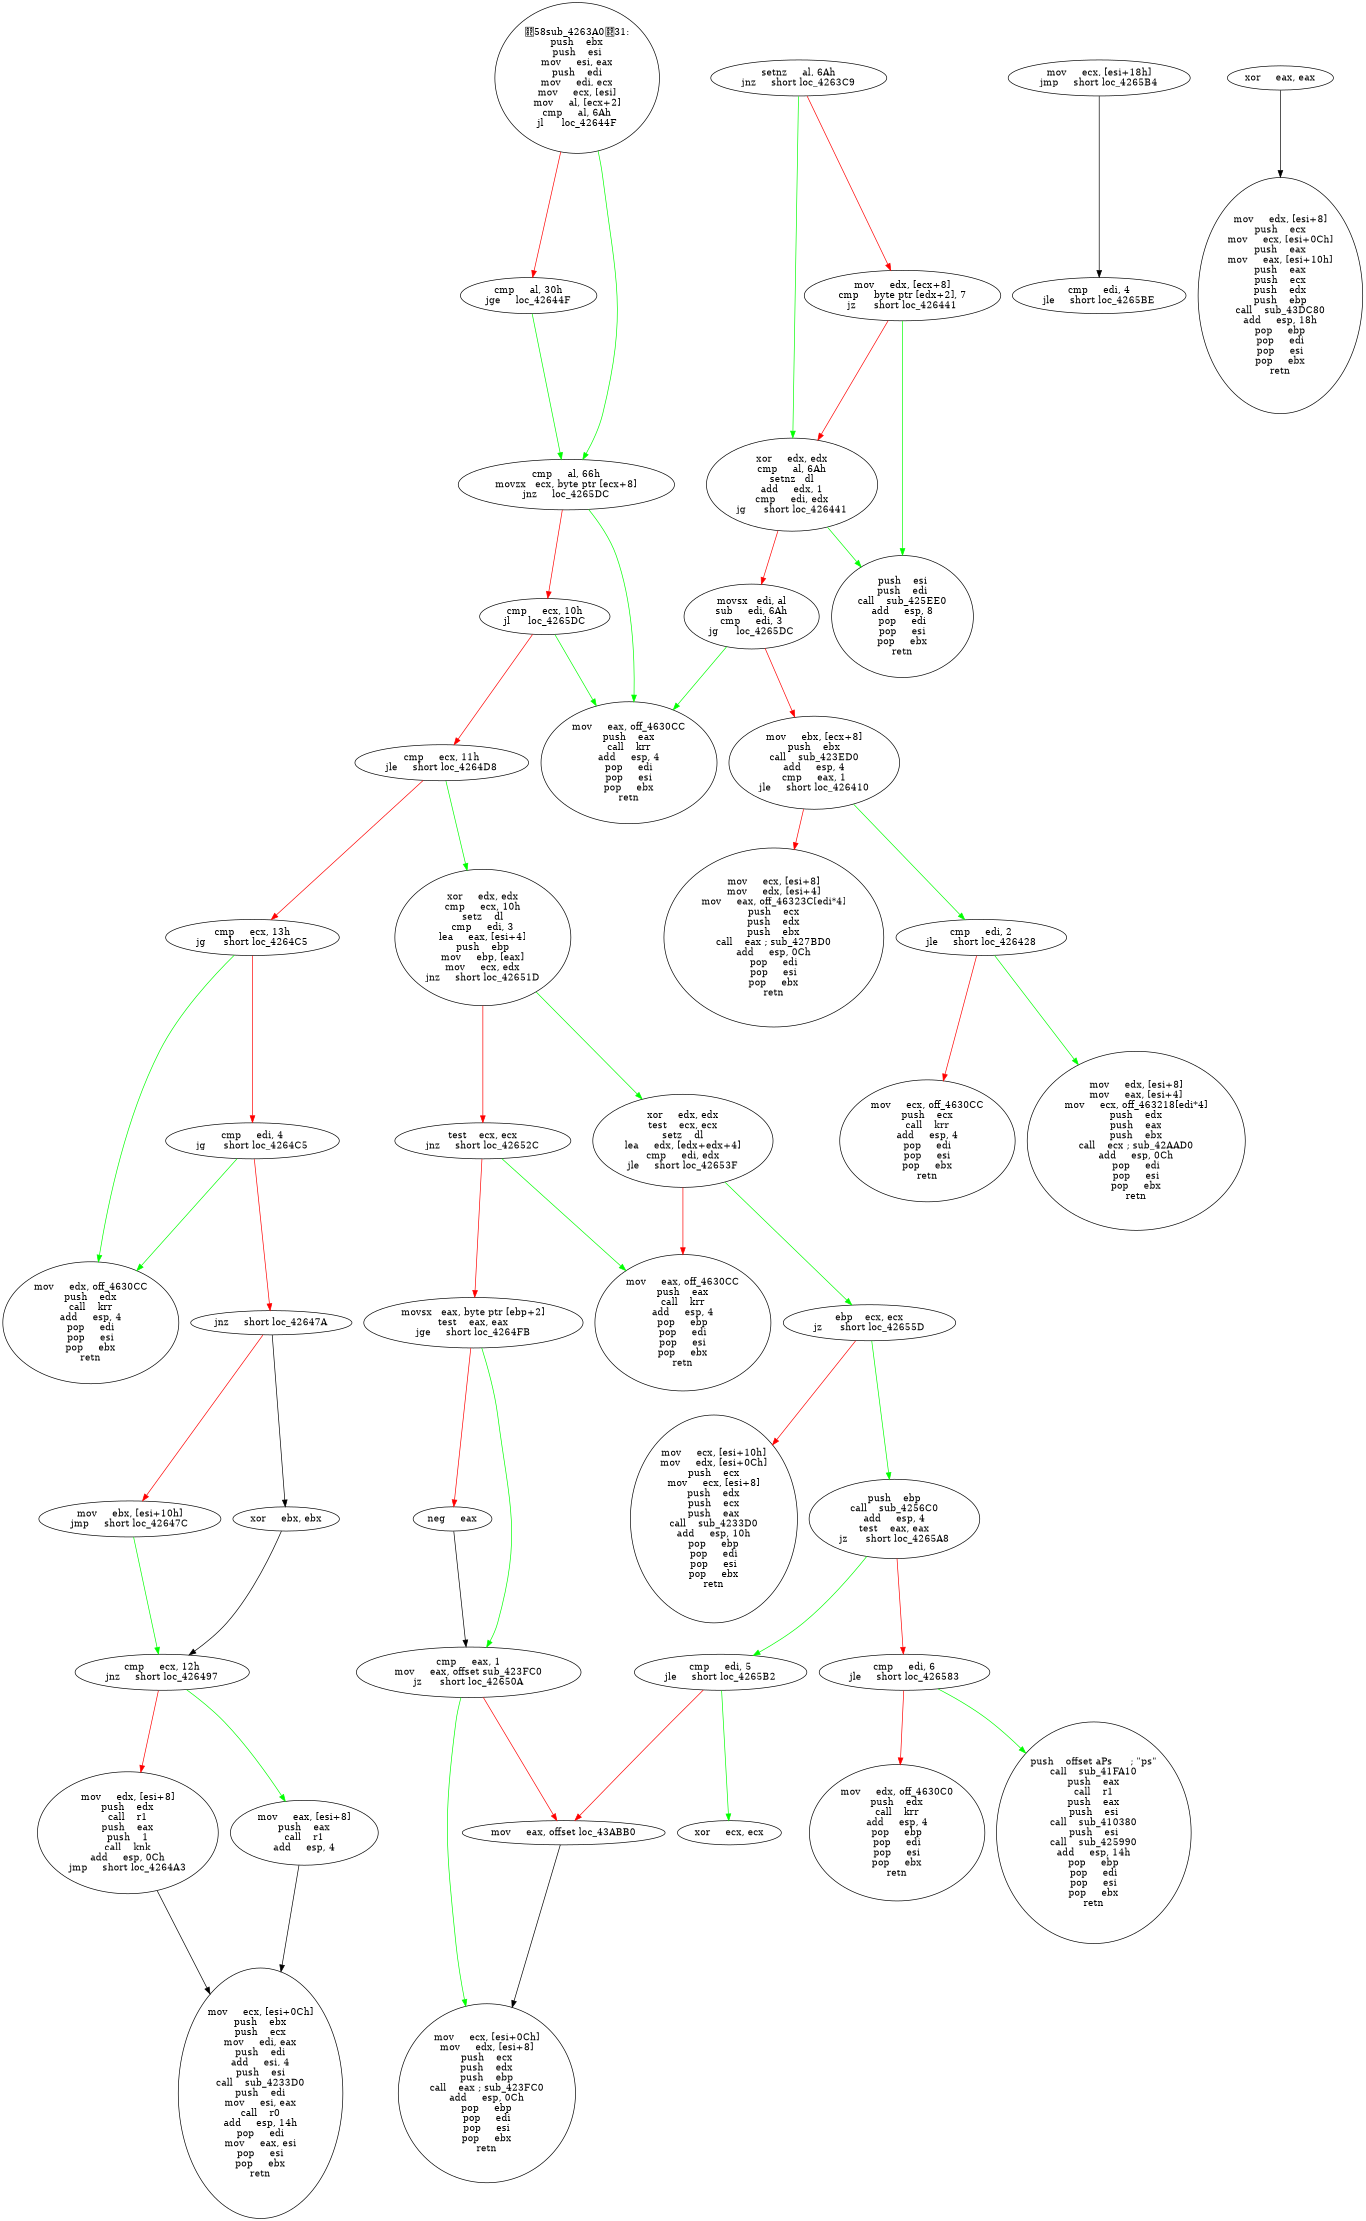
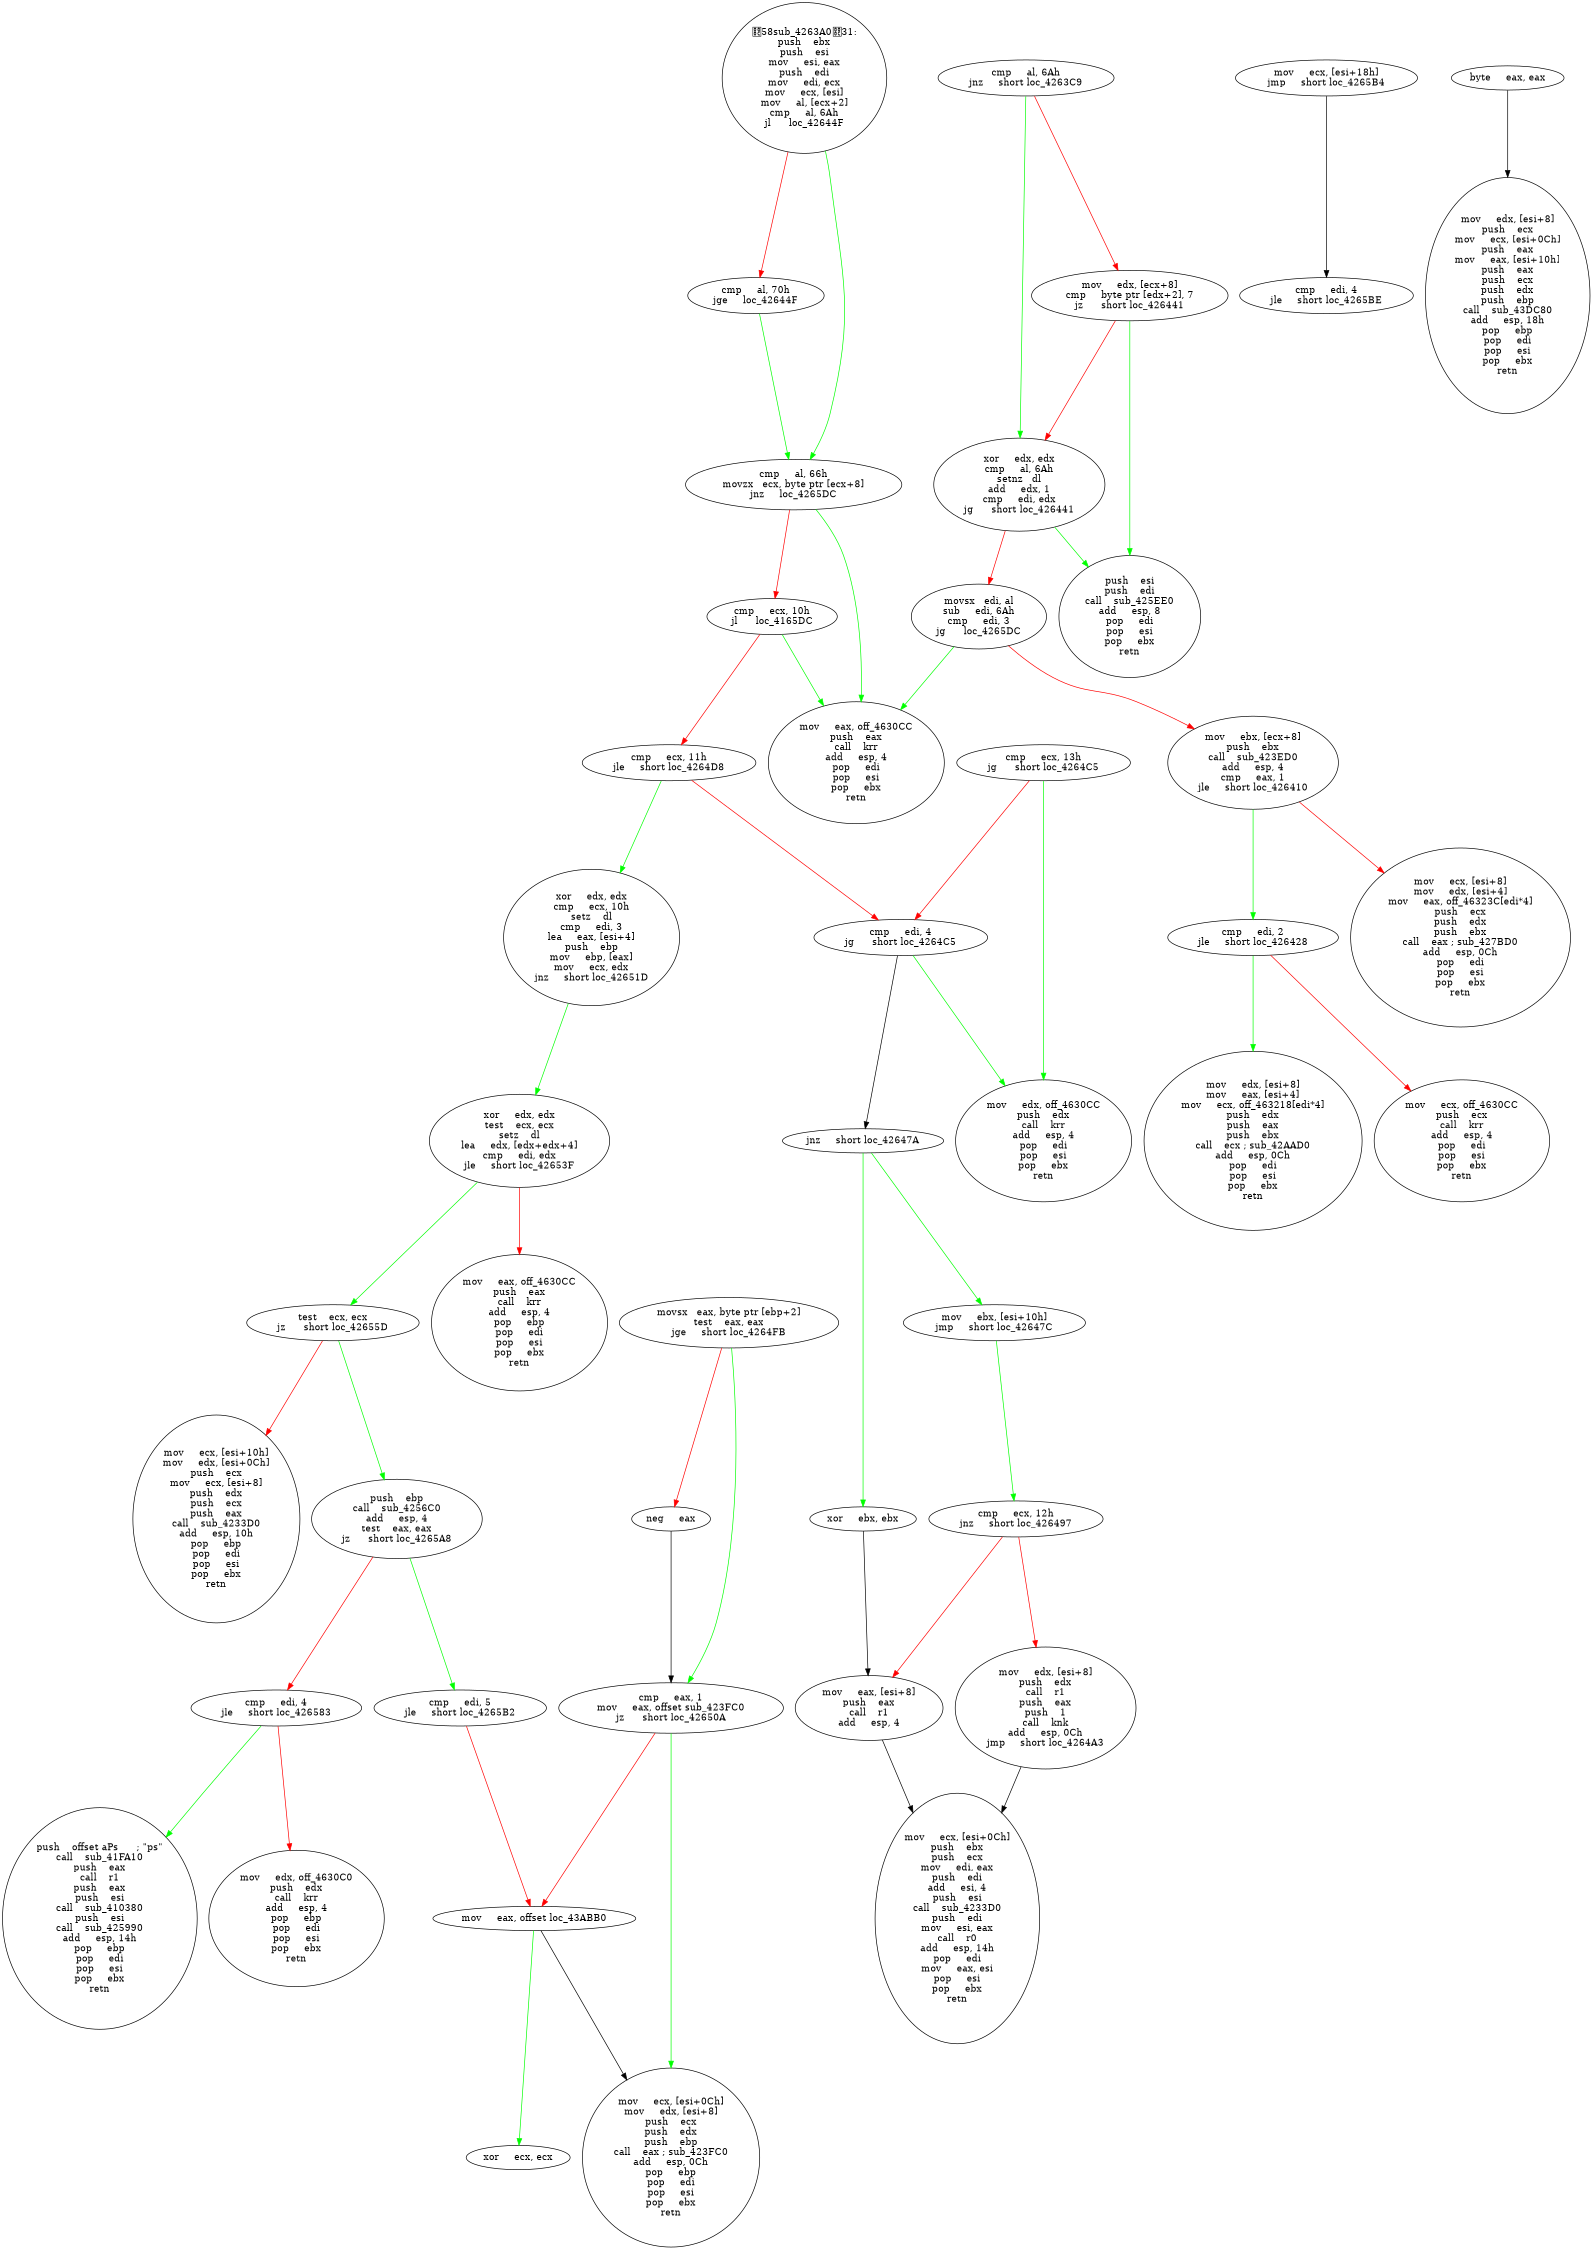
(799, 78) -> (1026, 78)
(1280, 78) -> (1508, 78)
(529, 296) -> (756, 296)
(545, 617) -> (772, 617)
(350, 848) -> (782, 848)
(483, 1141) -> none
(262, 1231) -> (882, 1039)
(869, 1323) -> (333, 1323)
(205, 1415) -> (925, 1226)
(278, 1418) -> (863, 1326)
(246, 1597) -> (866, 1600)
(905, 1672) -> (276, 1708)
(239, 1738) -> (950, 1604)
(725, 1752) -> (526, 2035)
